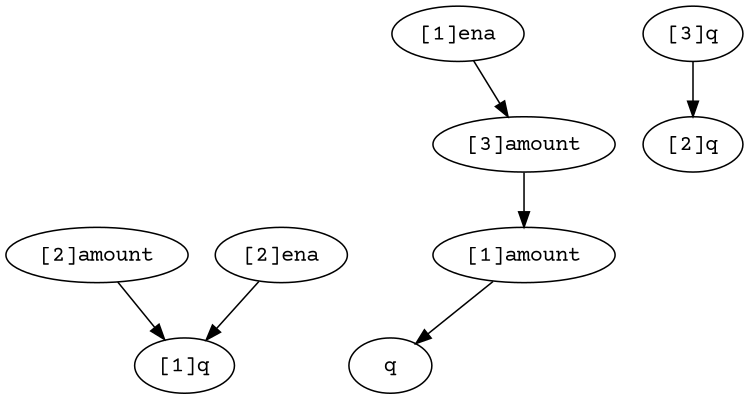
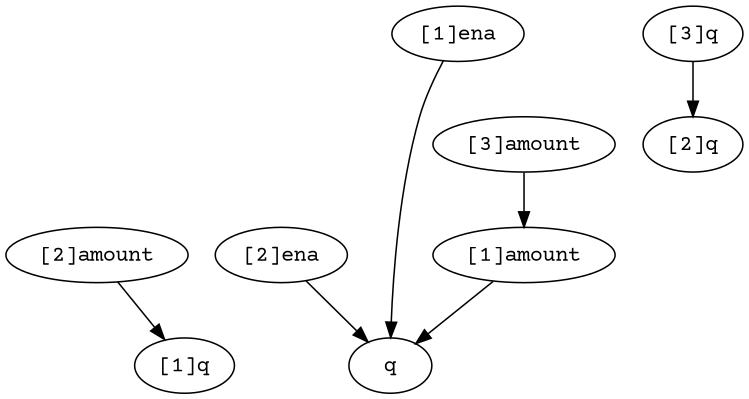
(487, 82) -> (404, 189)
(238, 305) -> (331, 306)
